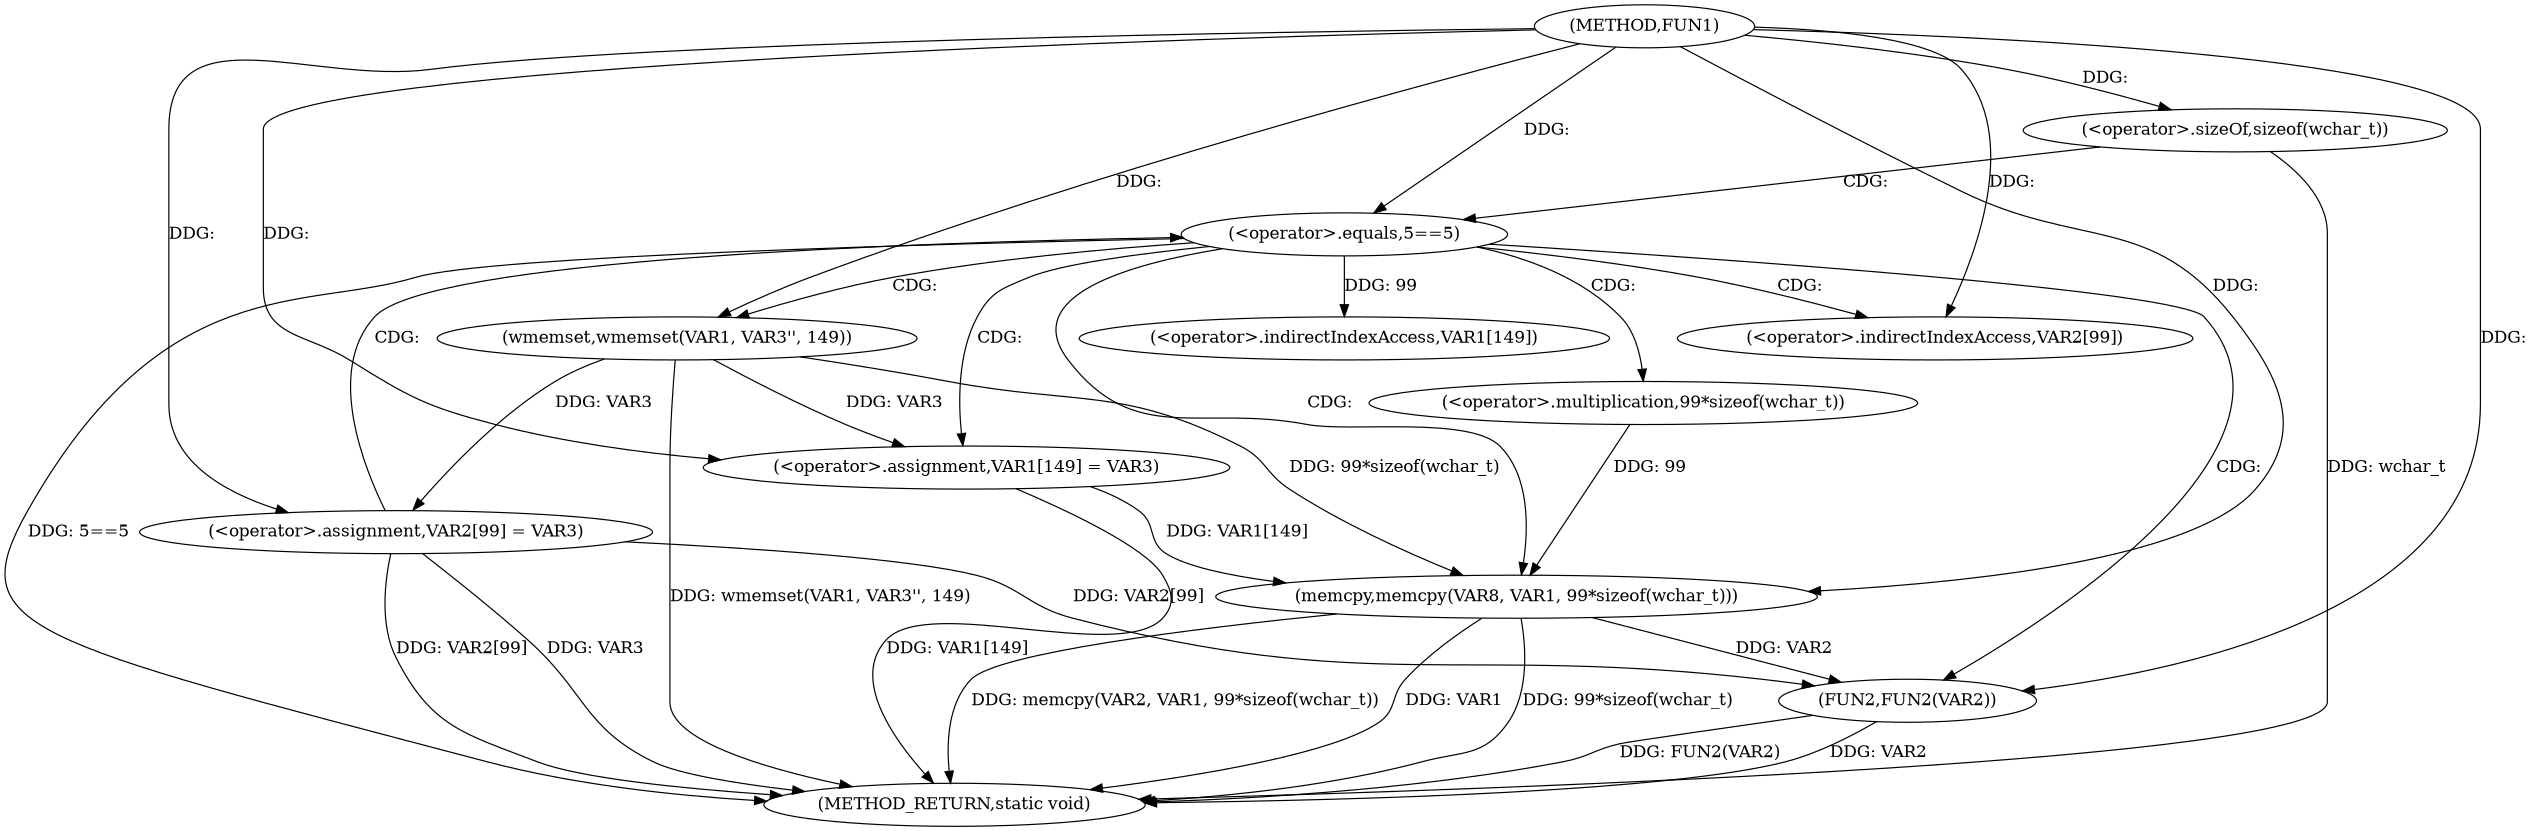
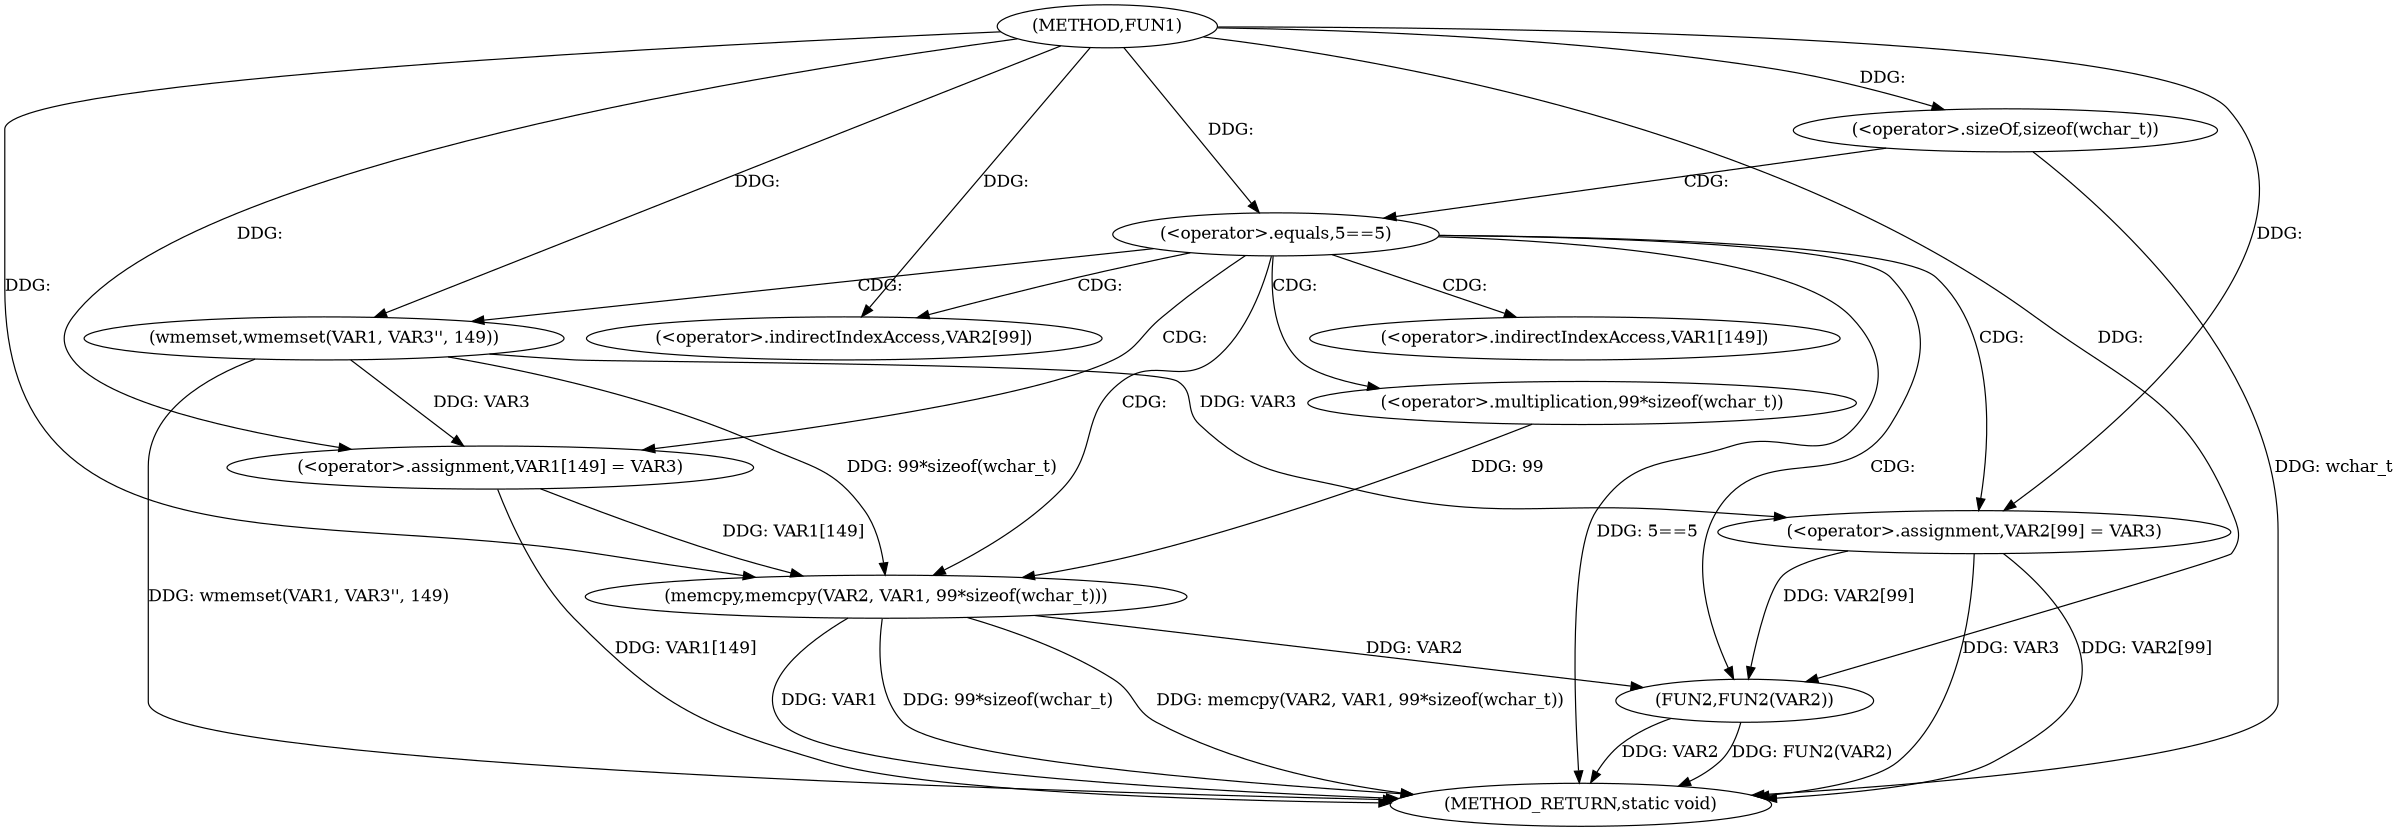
(591, 267) -> (1861, 256)
(1381, 286) -> (1468, 286)
(1517, 597) -> (886, 597)
